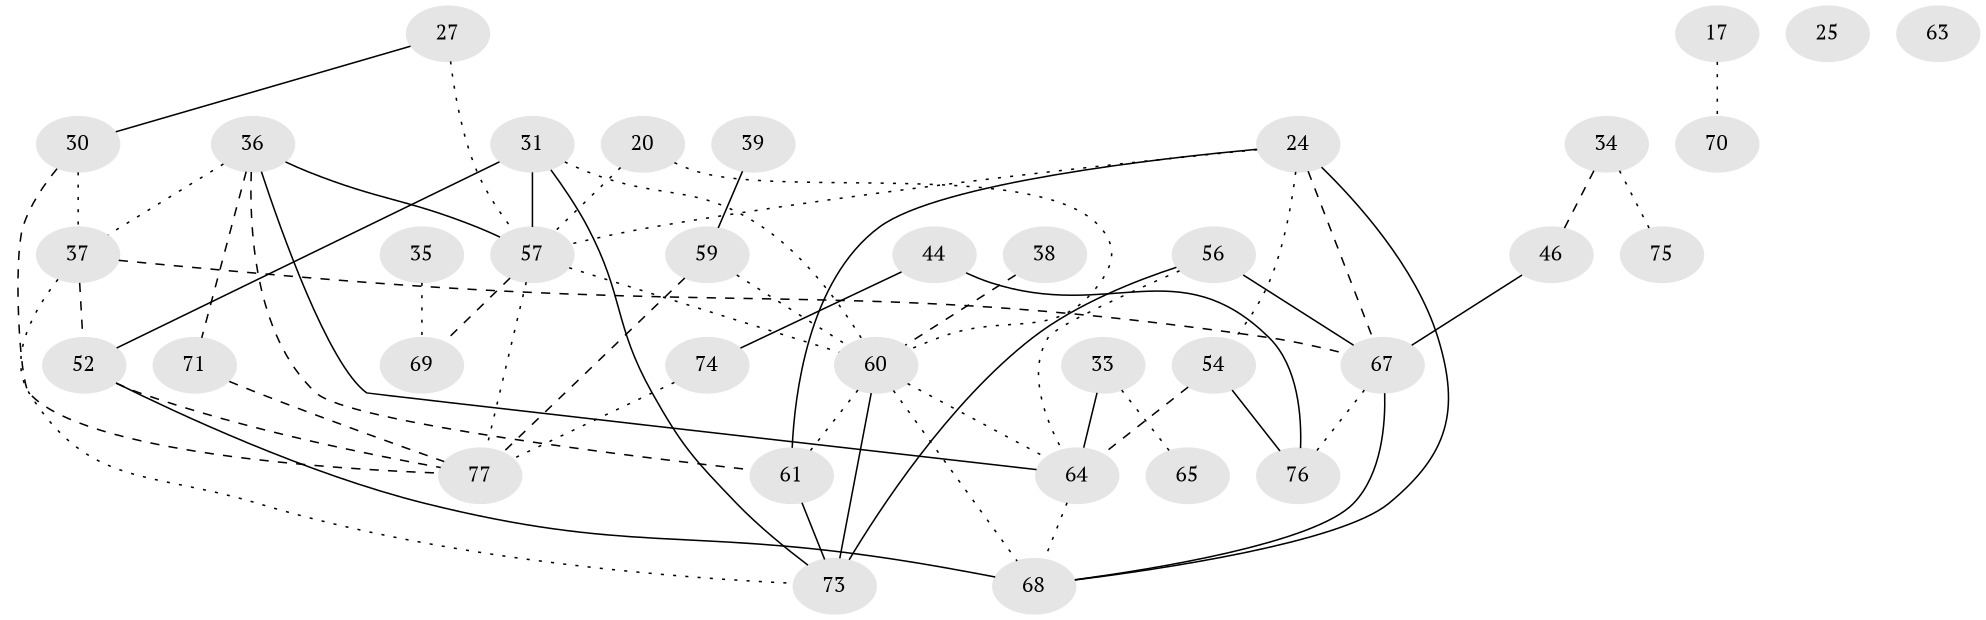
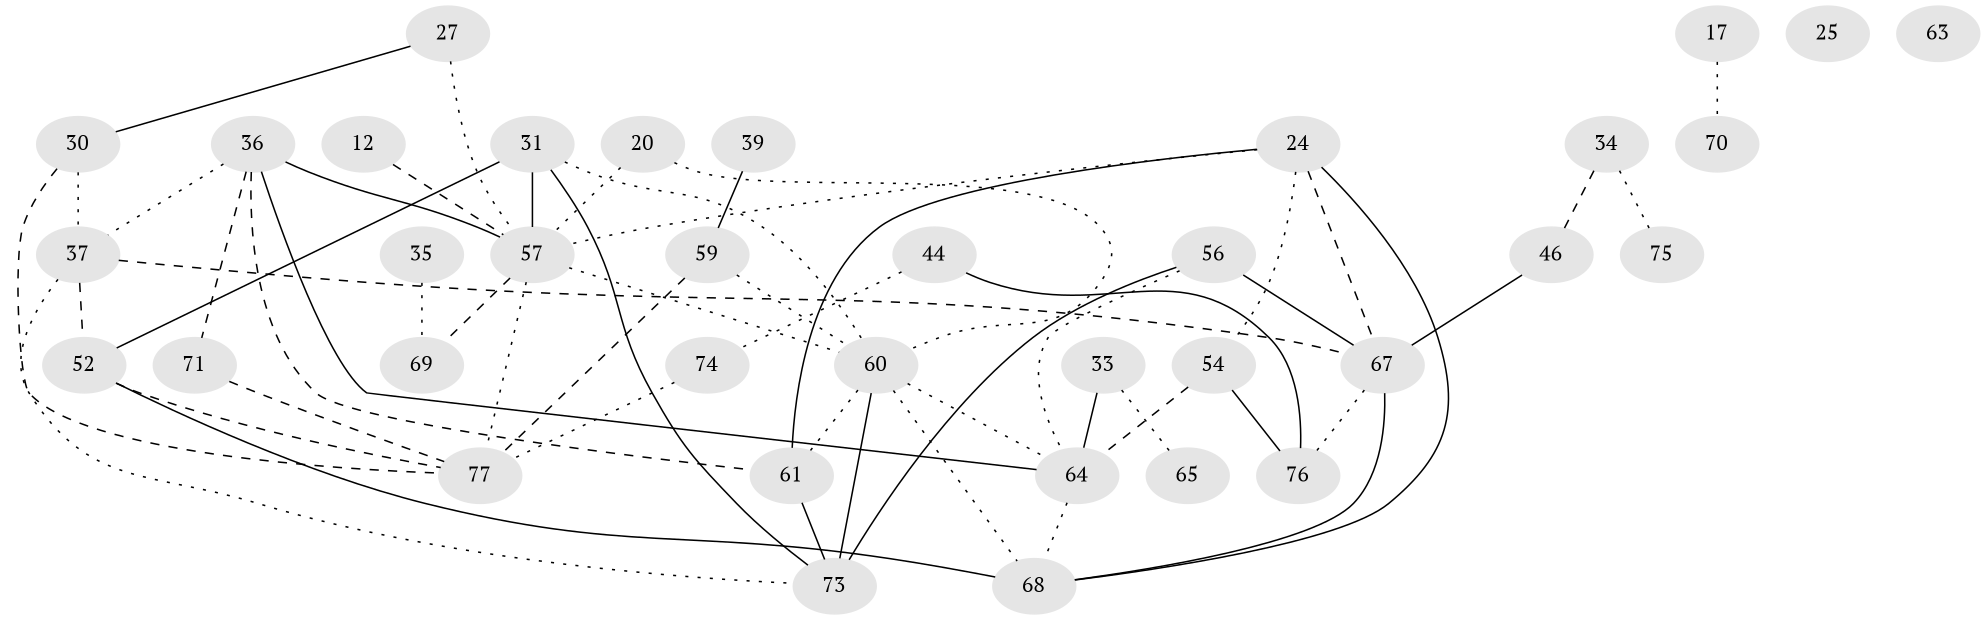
none -> (364, 144)
(1045, 255) -> none
(793, 323) -> (793, 323)
